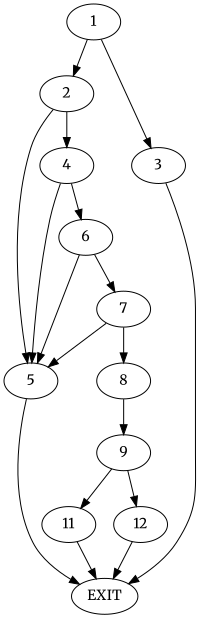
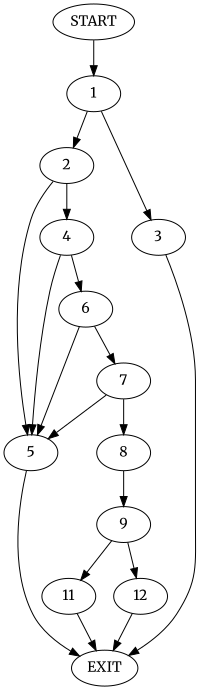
none -> (94, 22)
